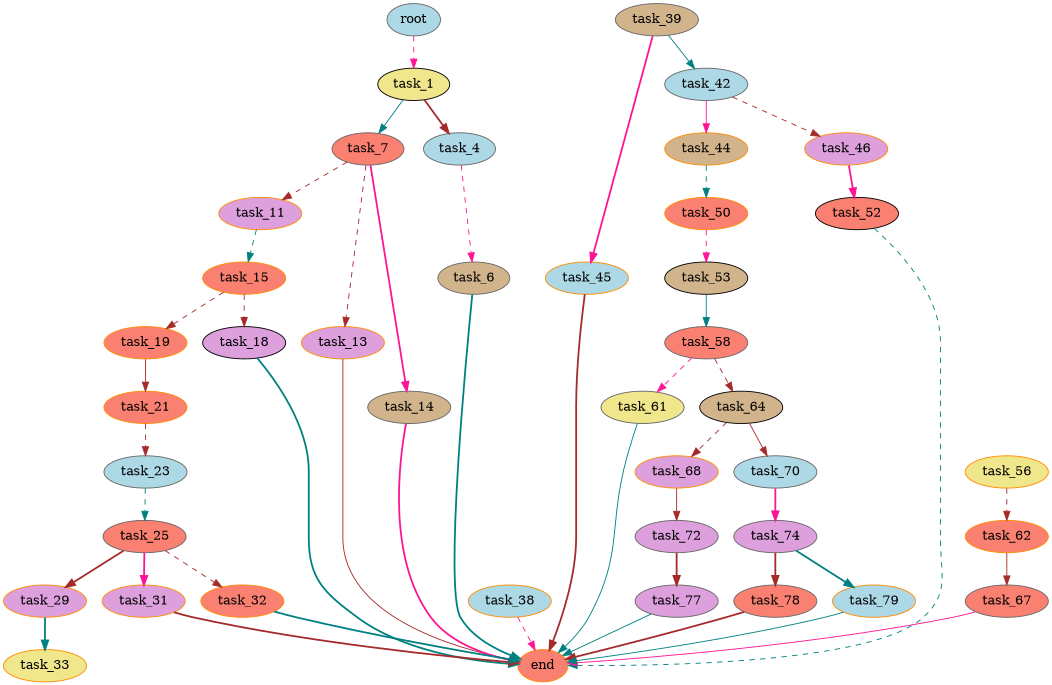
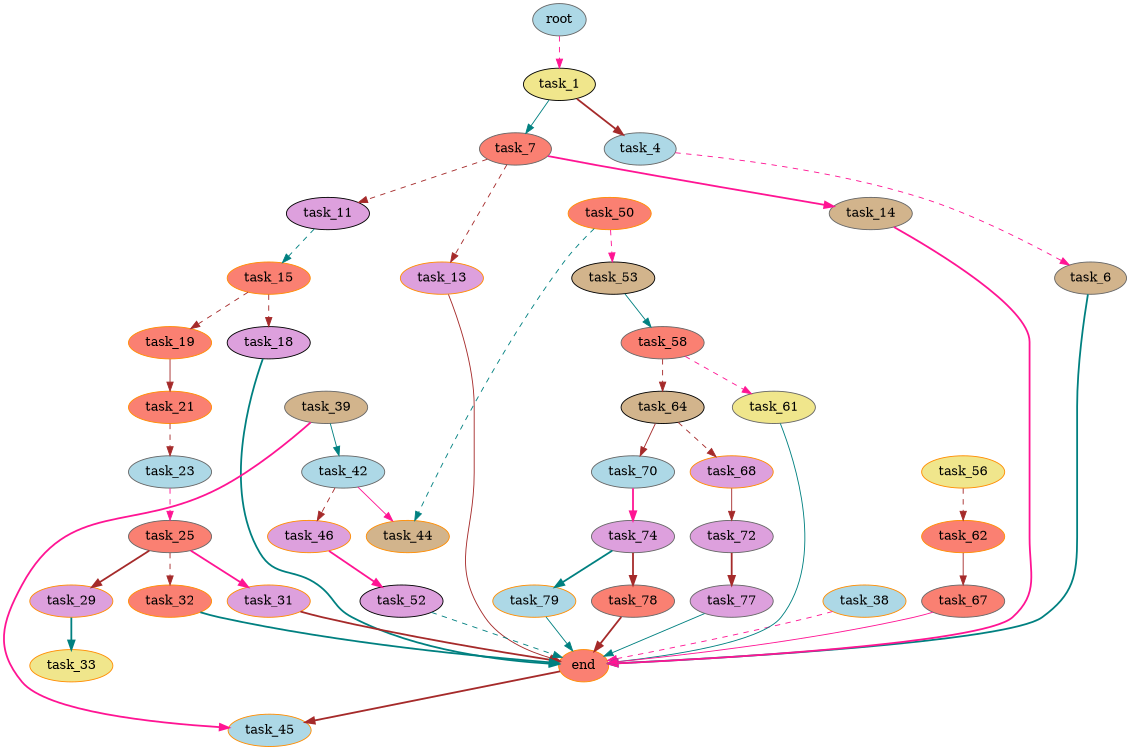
(706, 177) -> (497, 364)
(260, 214) -> (328, 214)
(857, 214) -> (402, 601)
(576, 469) -> (437, 696)
(145, 500) -> (170, 500)
